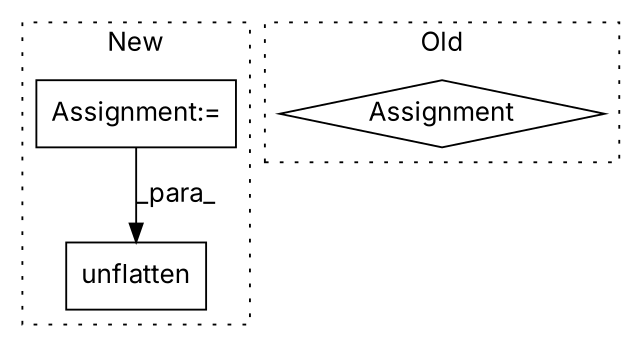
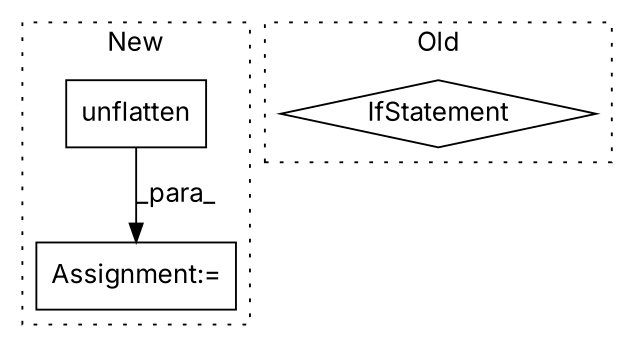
(442, 114) -> (438, 114)
(136, 186) -> (136, 186)
